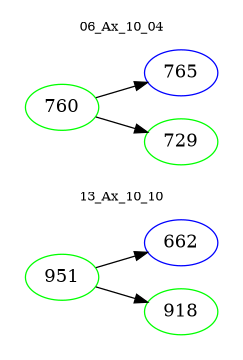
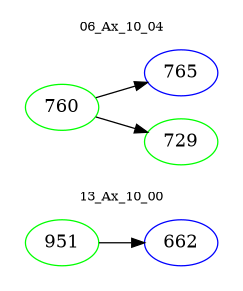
(122, 197) -> (122, 197)
(181, 312) -> none
